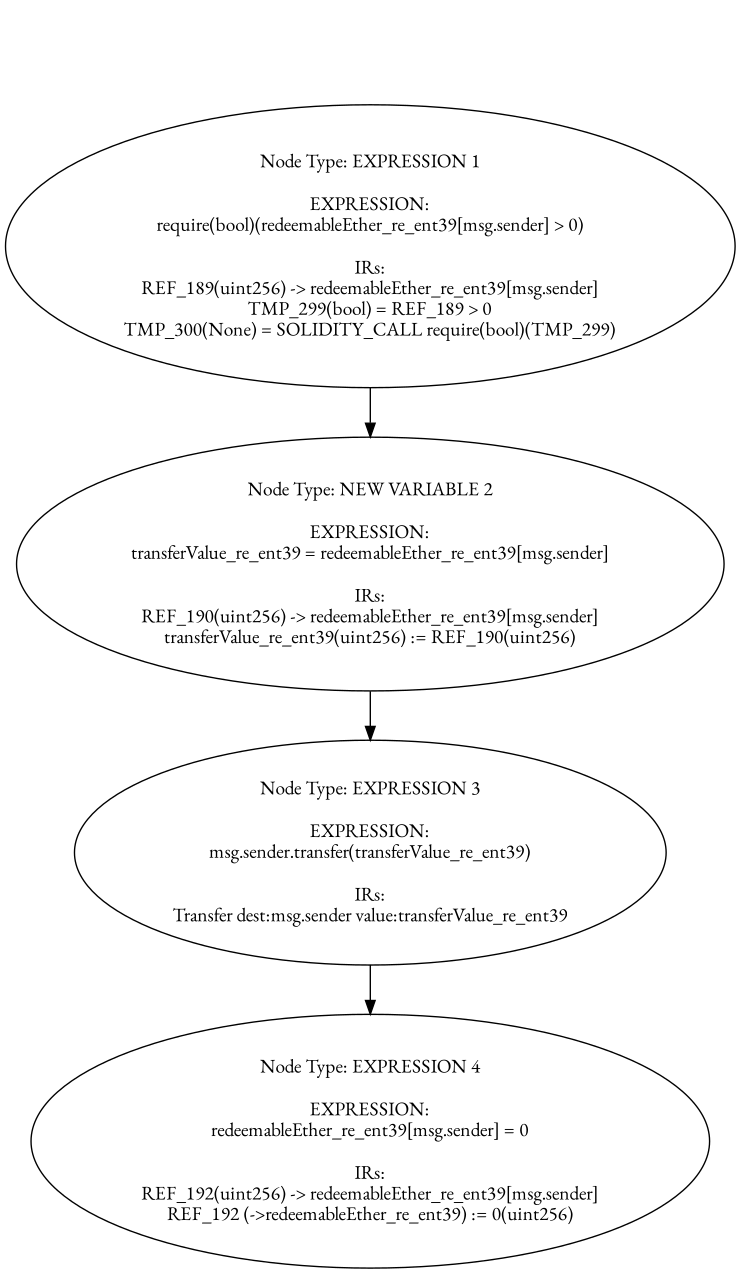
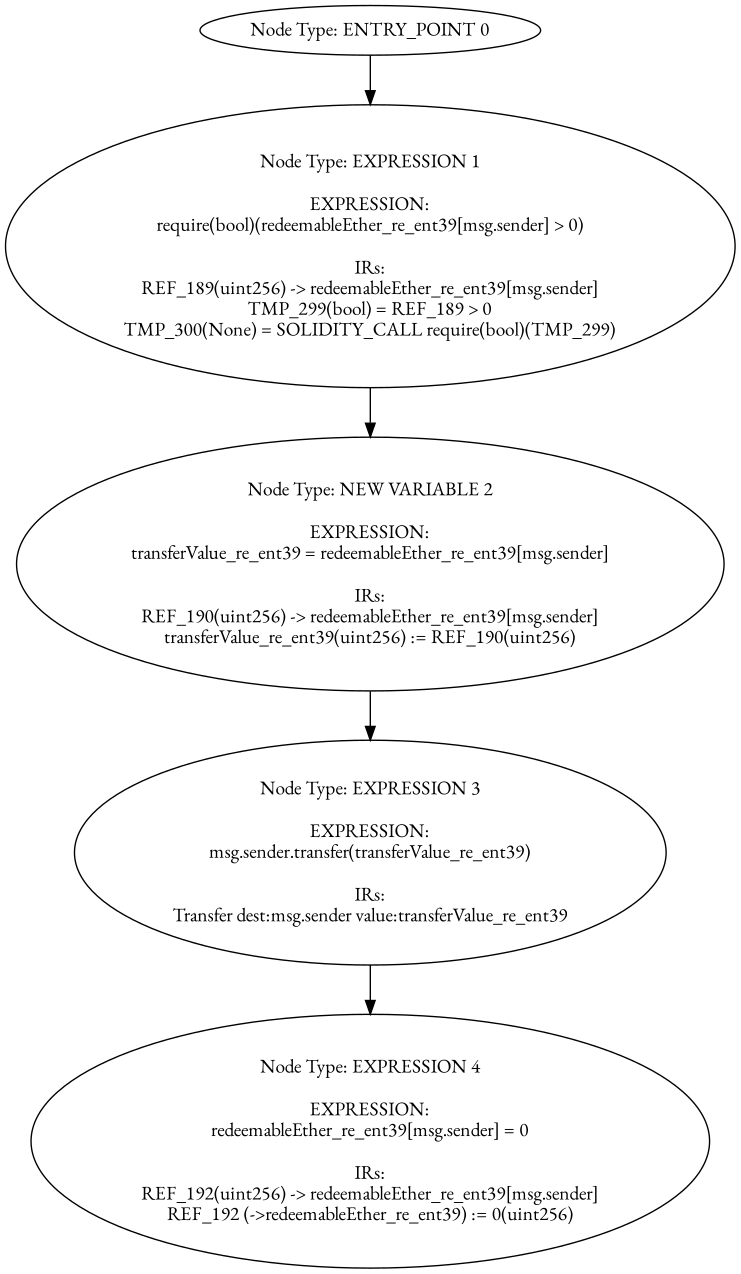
none -> (370, 30)
